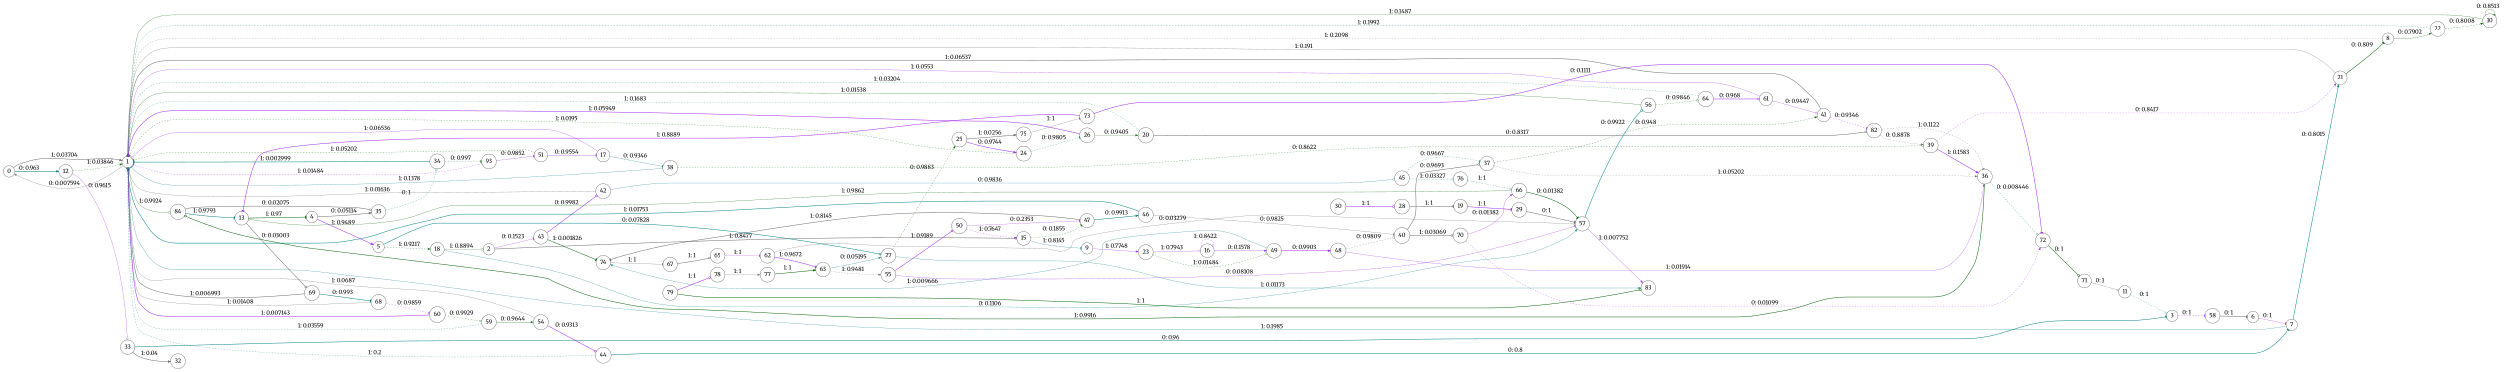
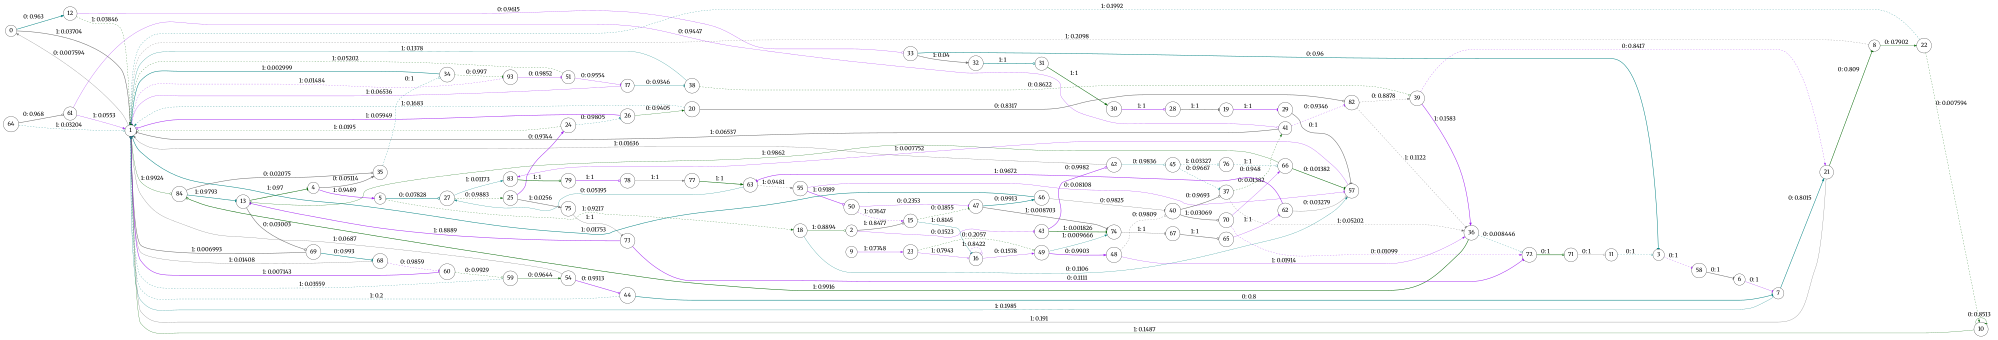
(2464, 21) -> (1953, 104)
none -> (1042, 64)
(1735, 99) -> (40, 119)
(1648, 105) -> none
(823, 216) -> (1042, 211)
(1055, 246) -> (951, 227)
(1207, 263) -> (976, 235)
(1135, 304) -> (538, 181)
